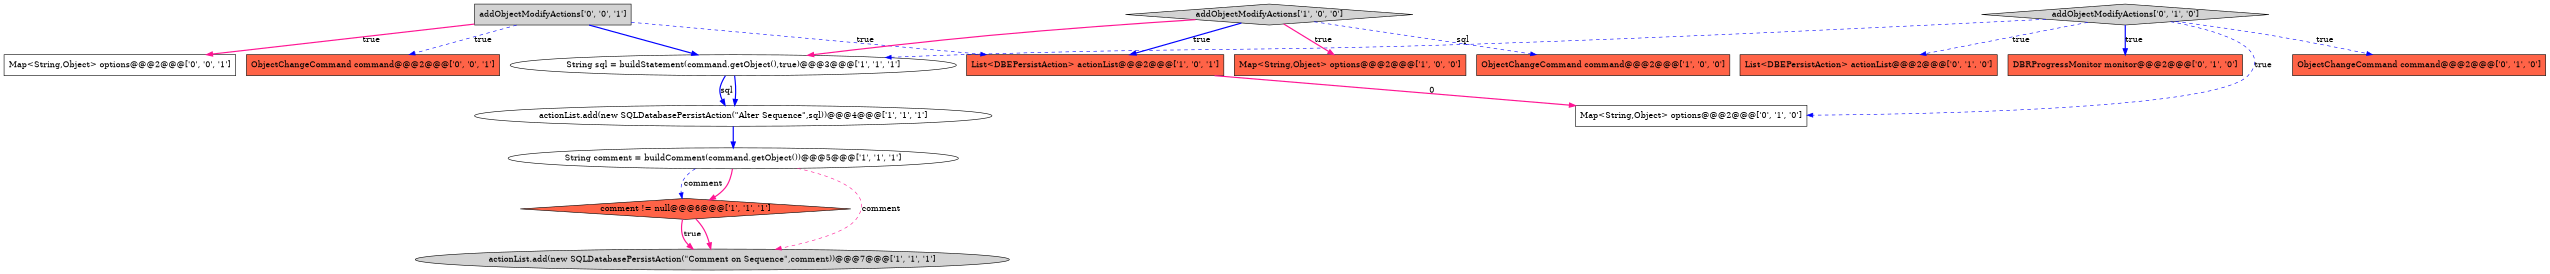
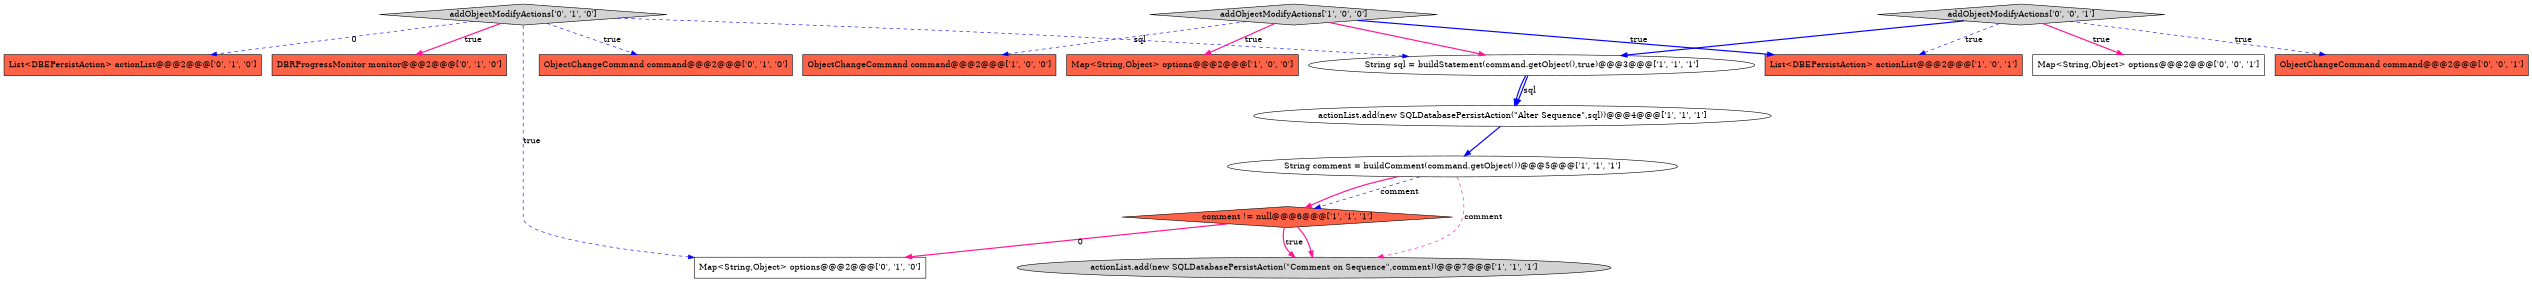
(553, 15) -> (2021, 15)
(2125, 37) -> (461, 38)
(2021, 40) -> (354, 40)
(1392, 90) -> (1070, 240)
